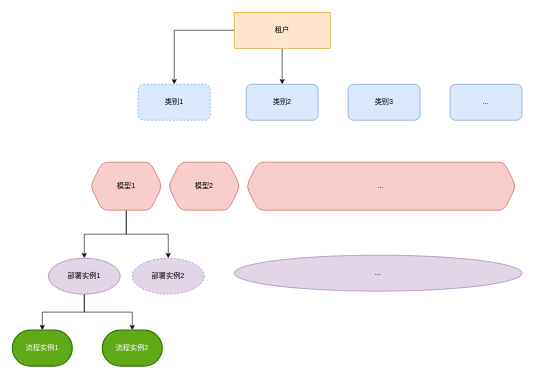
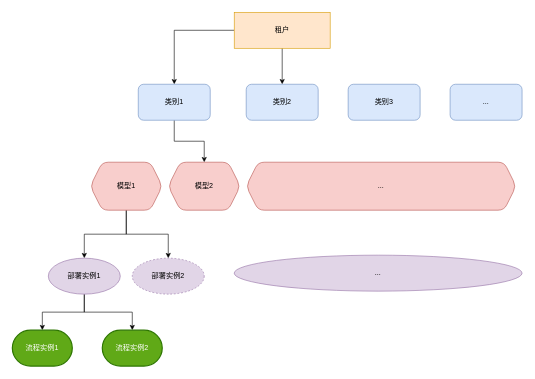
(174, 102) -> (174, 102)
none -> (174, 140)
